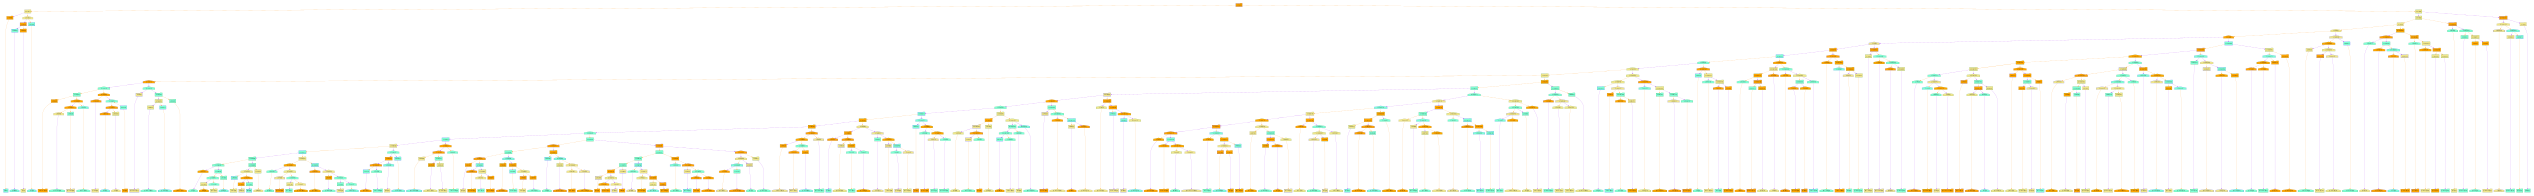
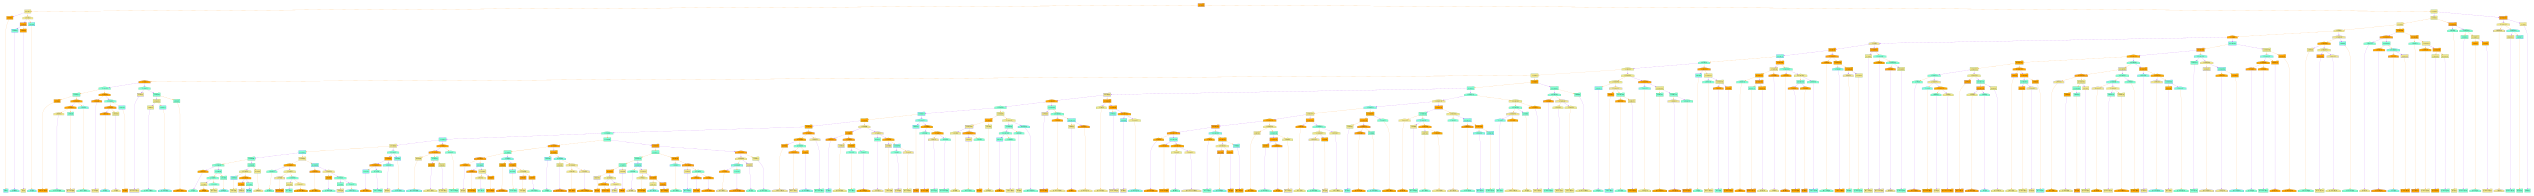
(1780, 63) -> (1780, 63)
(468, 165) -> (465, 165)
